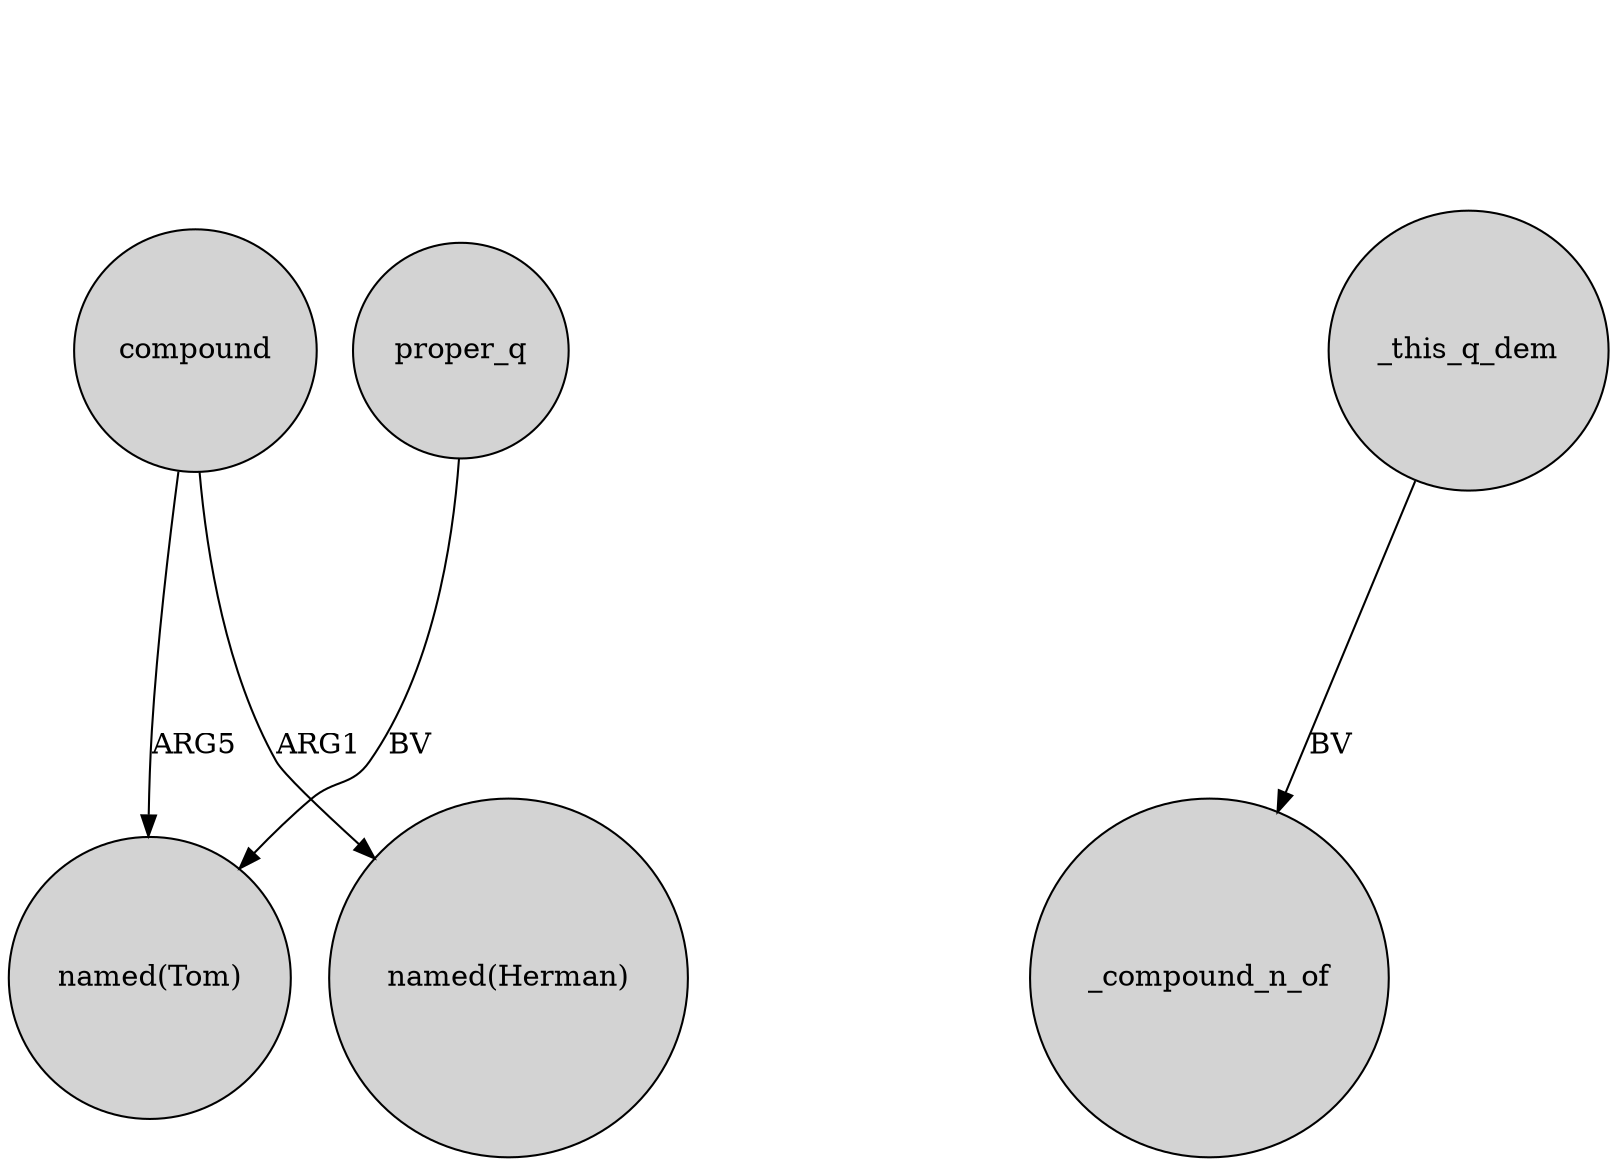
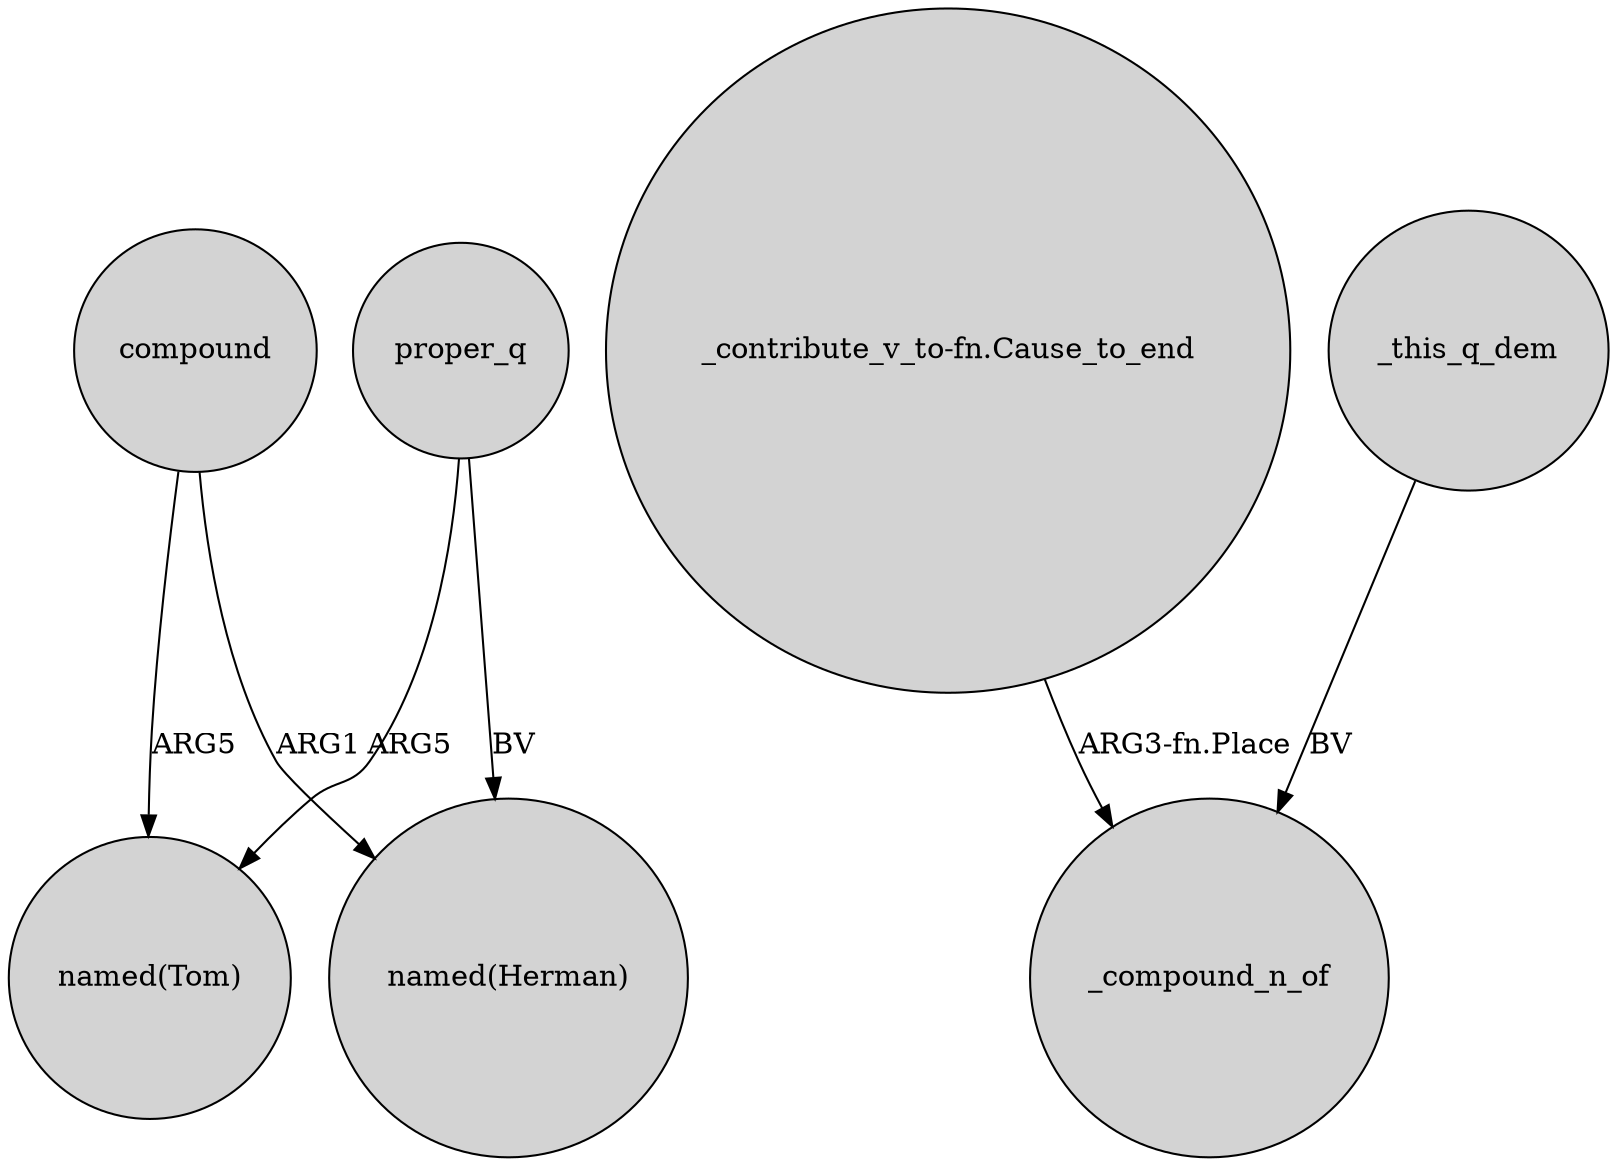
none -> (948, 351)
none -> (481, 618)
(410, 746) -> (410, 746)
